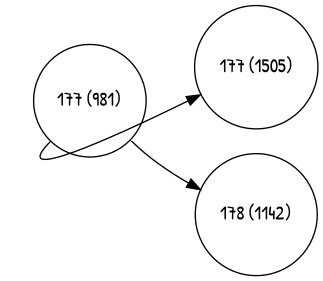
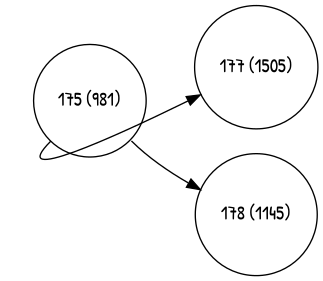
(90, 101) -> (90, 101)
(256, 215) -> (256, 215)
